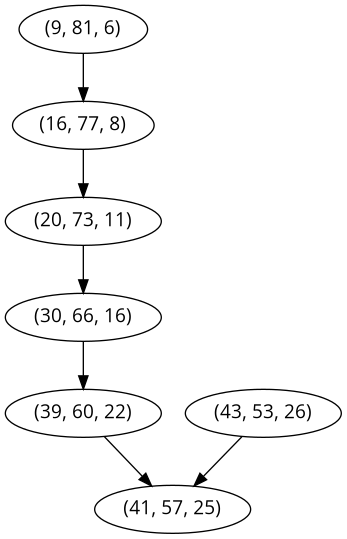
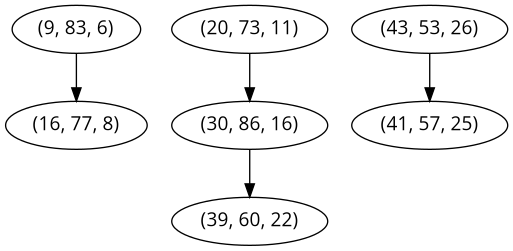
(83, 29) -> (76, 29)
(83, 167) -> none
(83, 317) -> (250, 125)
(123, 456) -> none
